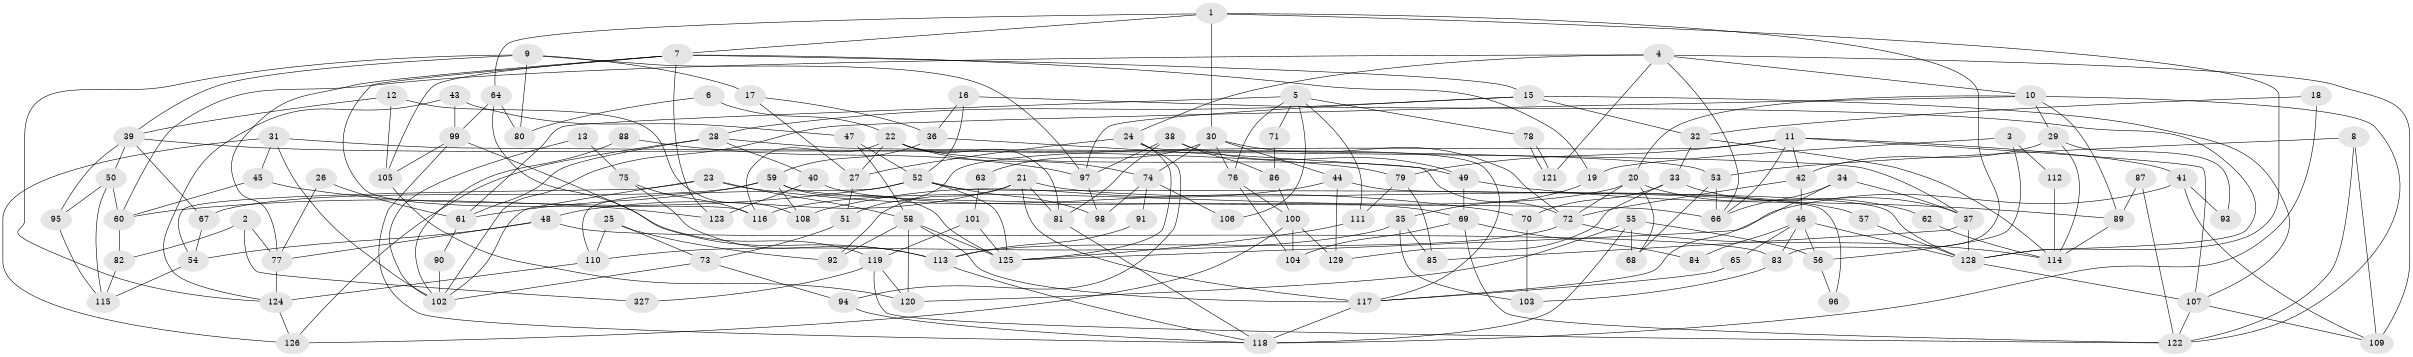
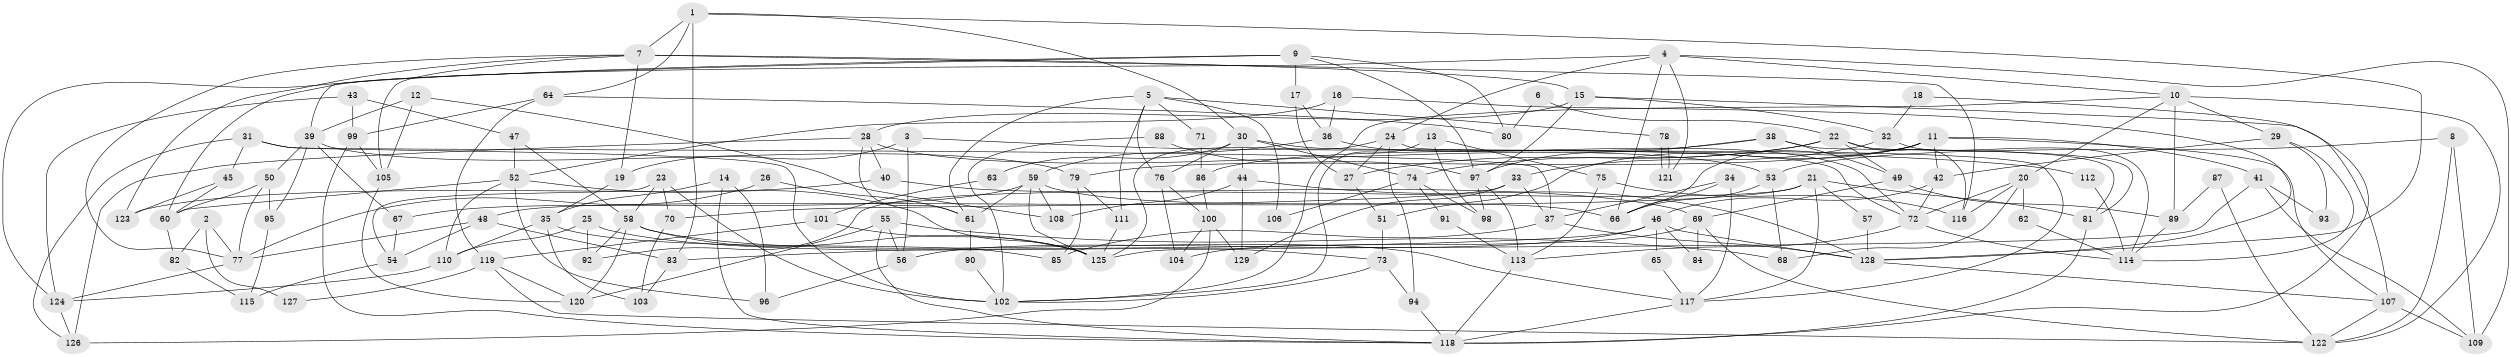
none -> (724, 178)
(1011, 196) -> (1451, 183)
(688, 235) -> (1510, 214)
(96, 239) -> (246, 217)
(642, 302) -> (290, 302)
